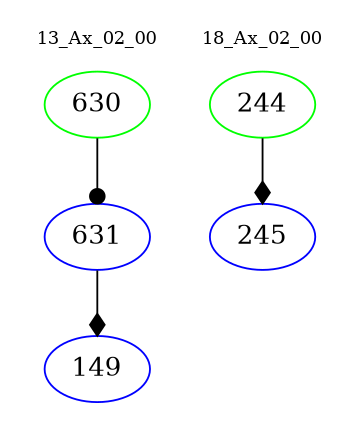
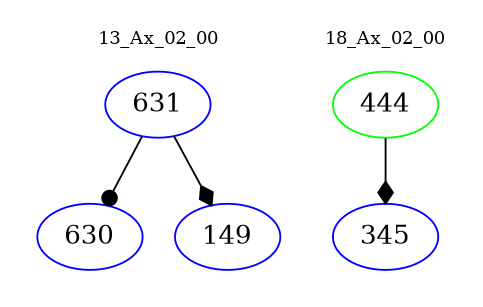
(97, 105) -> (90, 237)
(263, 105) -> (386, 105)
(97, 164) -> (128, 164)
(263, 237) -> (386, 237)
